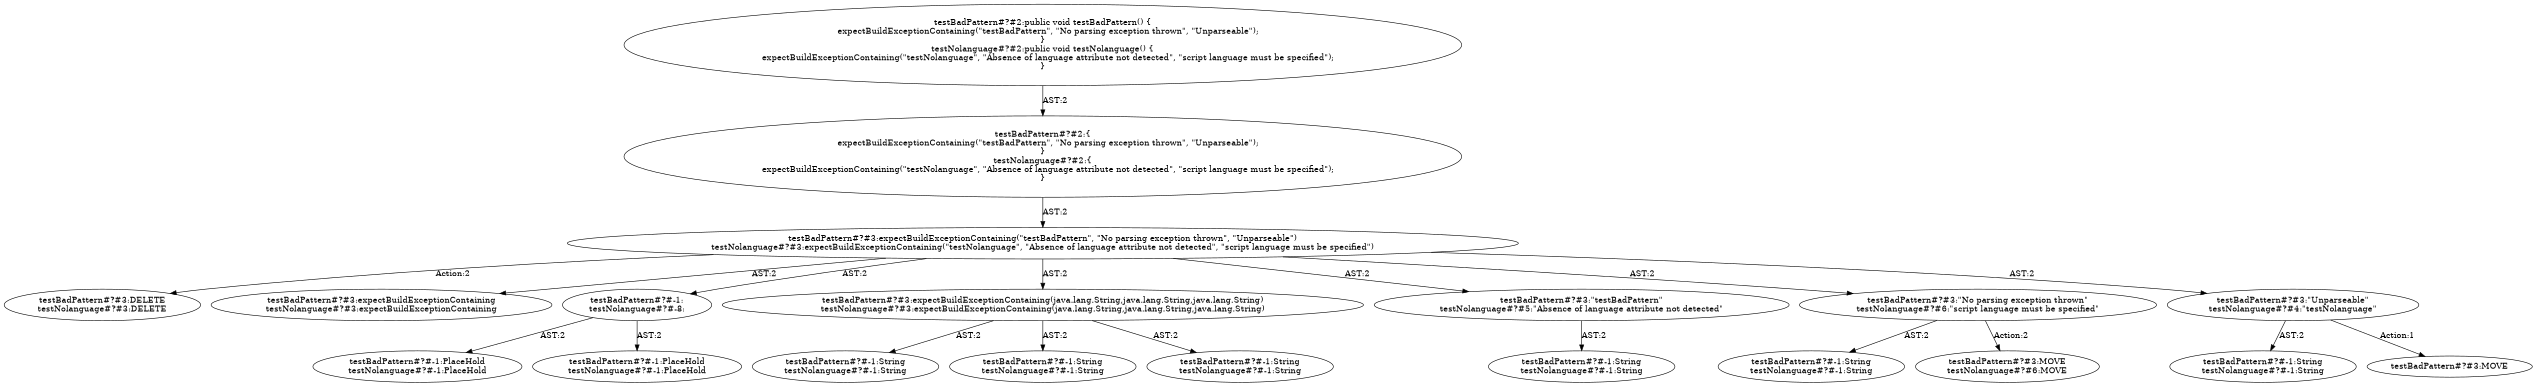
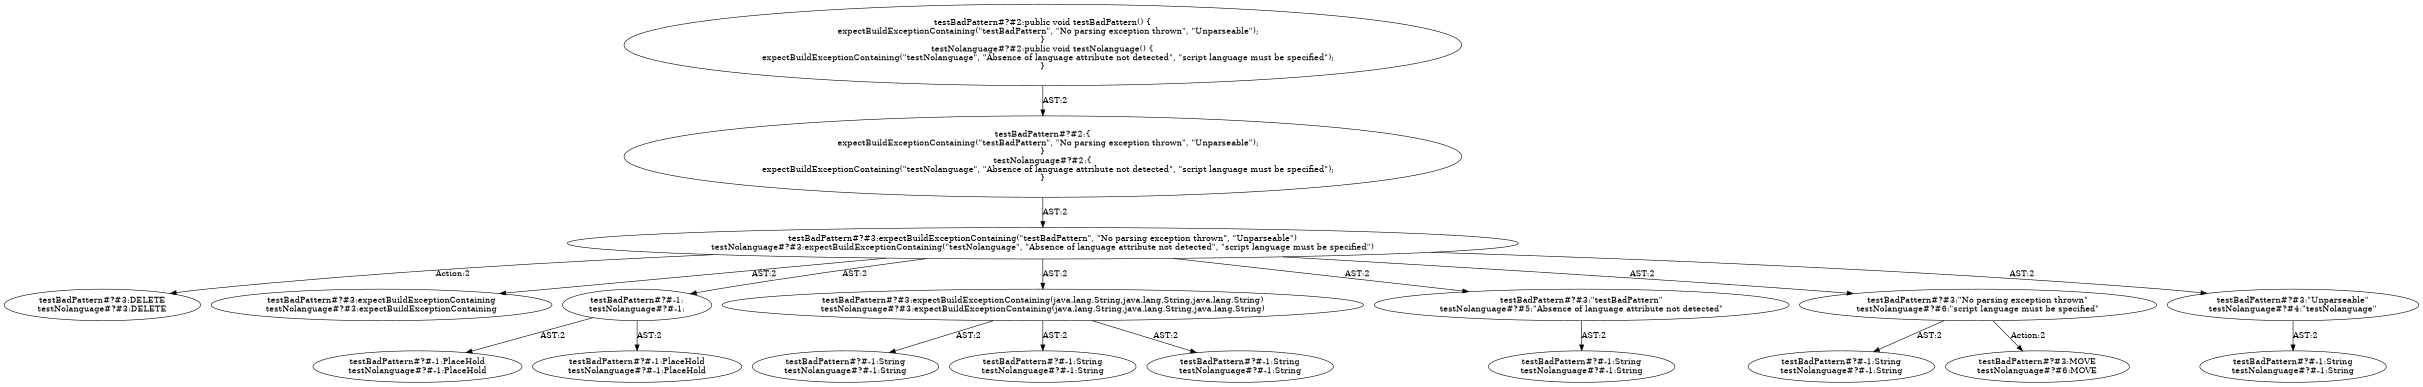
(637, 305) -> (637, 305)
(2450, 367) -> none
